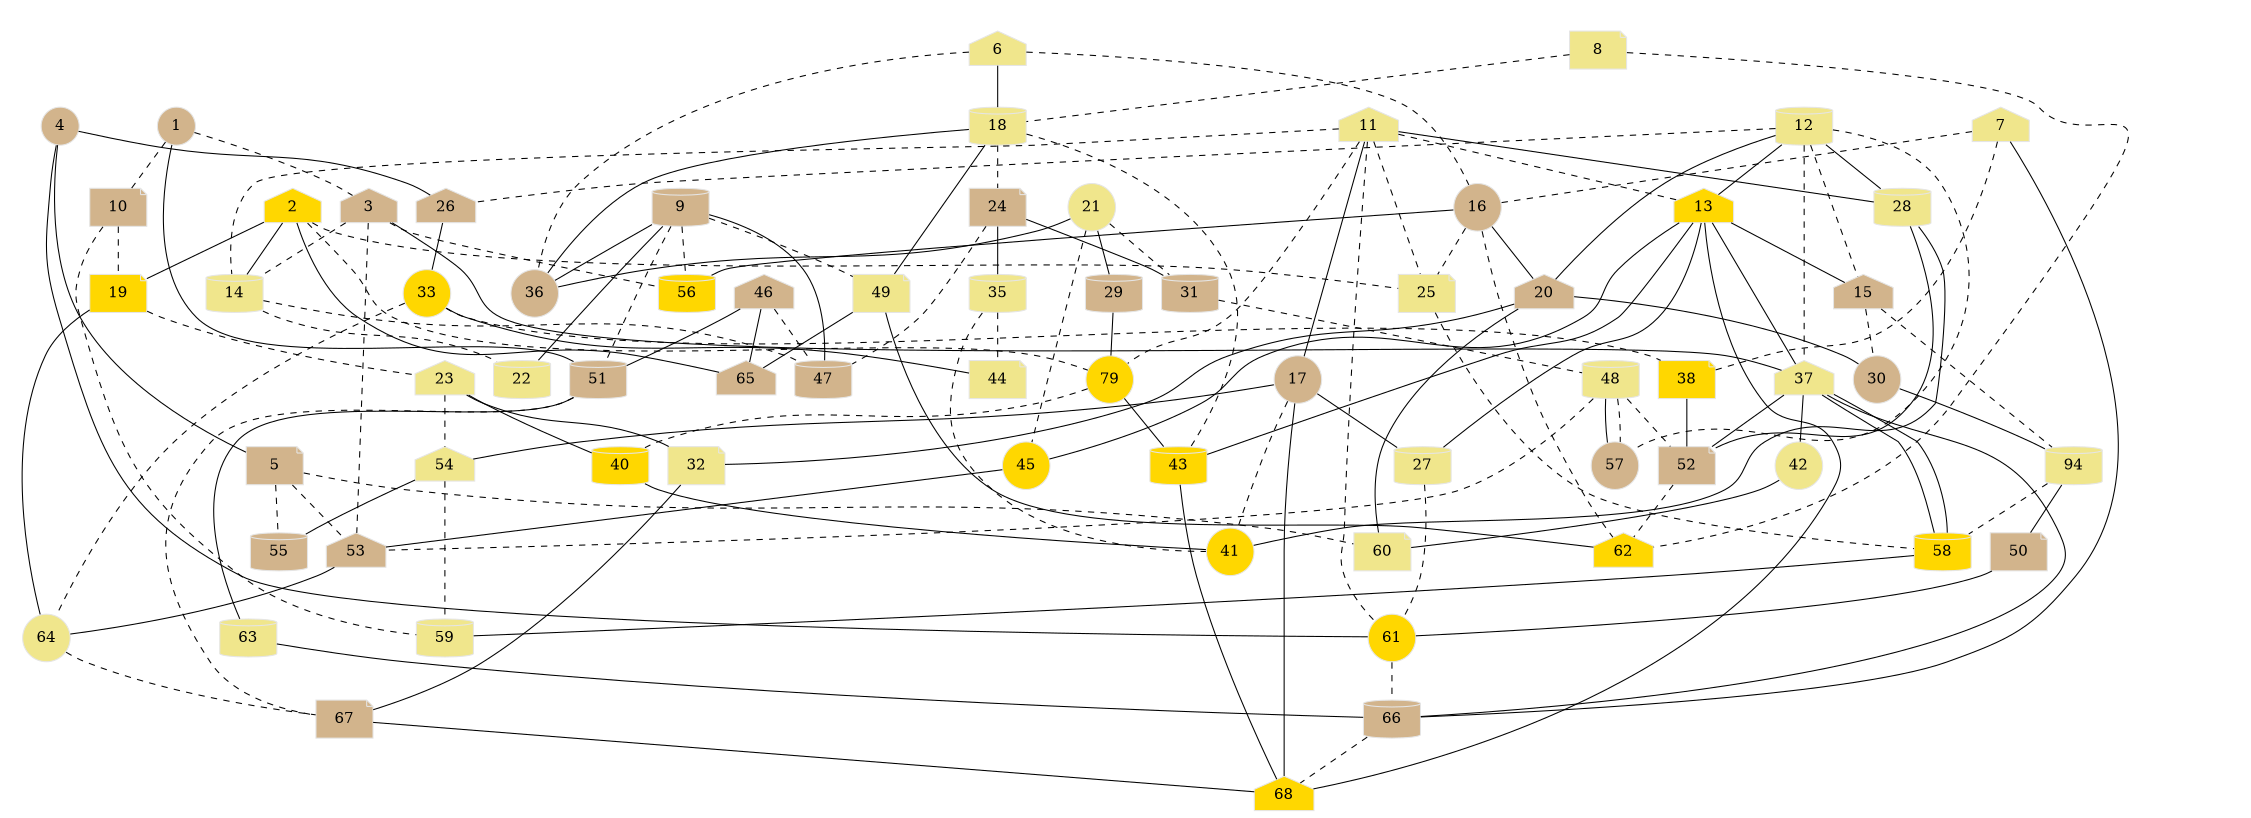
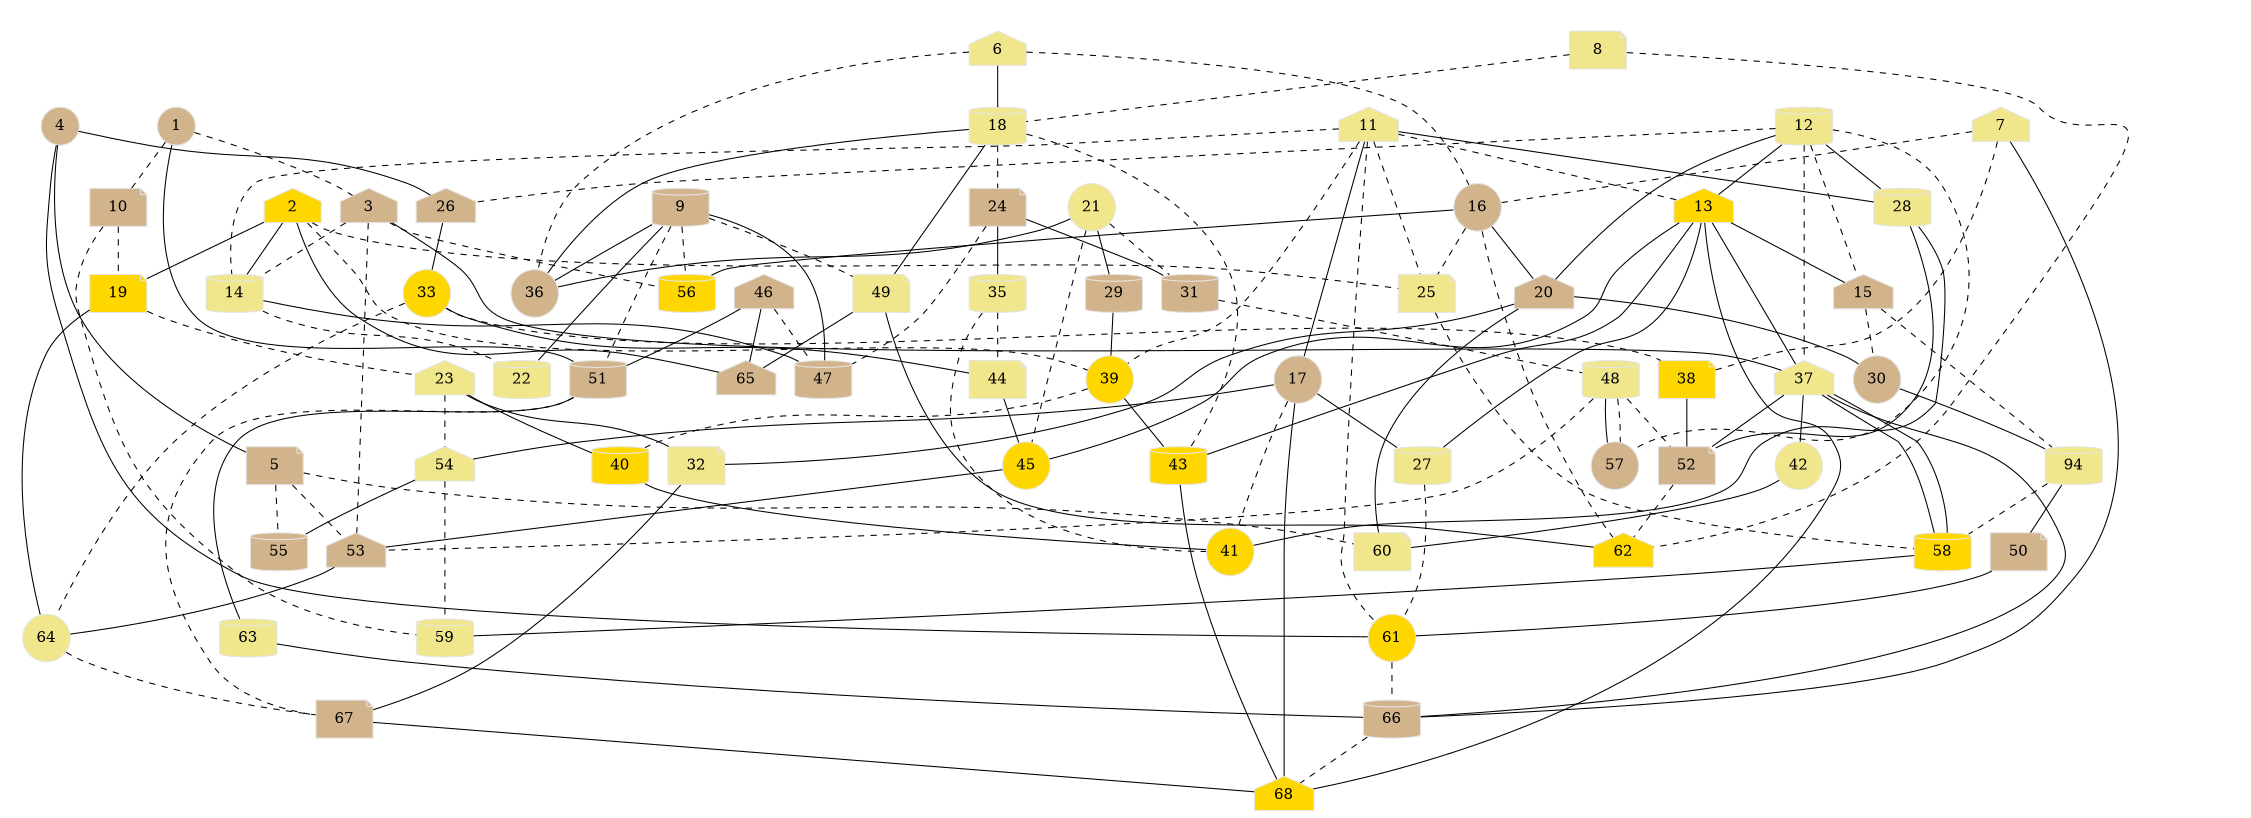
(587, 324) -> (587, 324)
(1110, 380) -> (1110, 380)
none -> (1012, 422)
